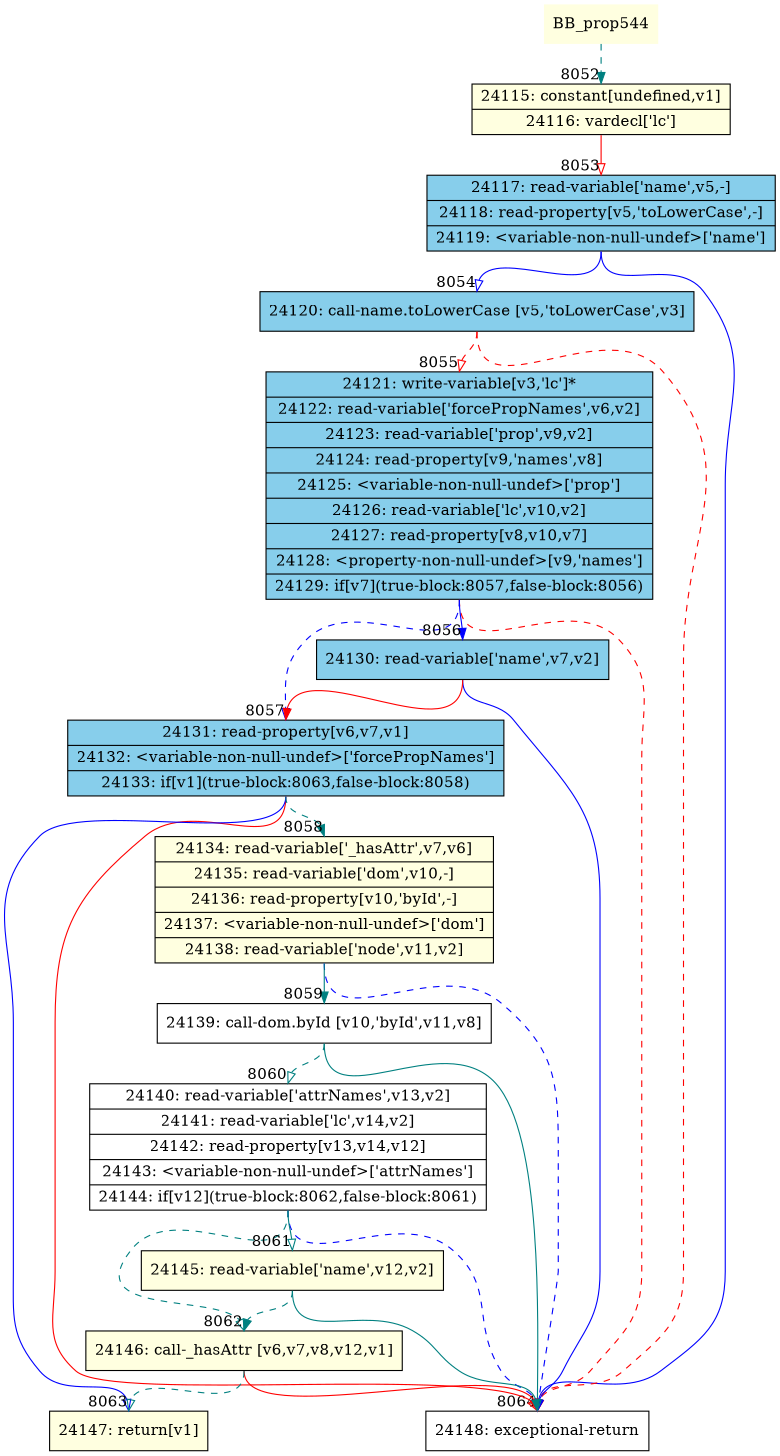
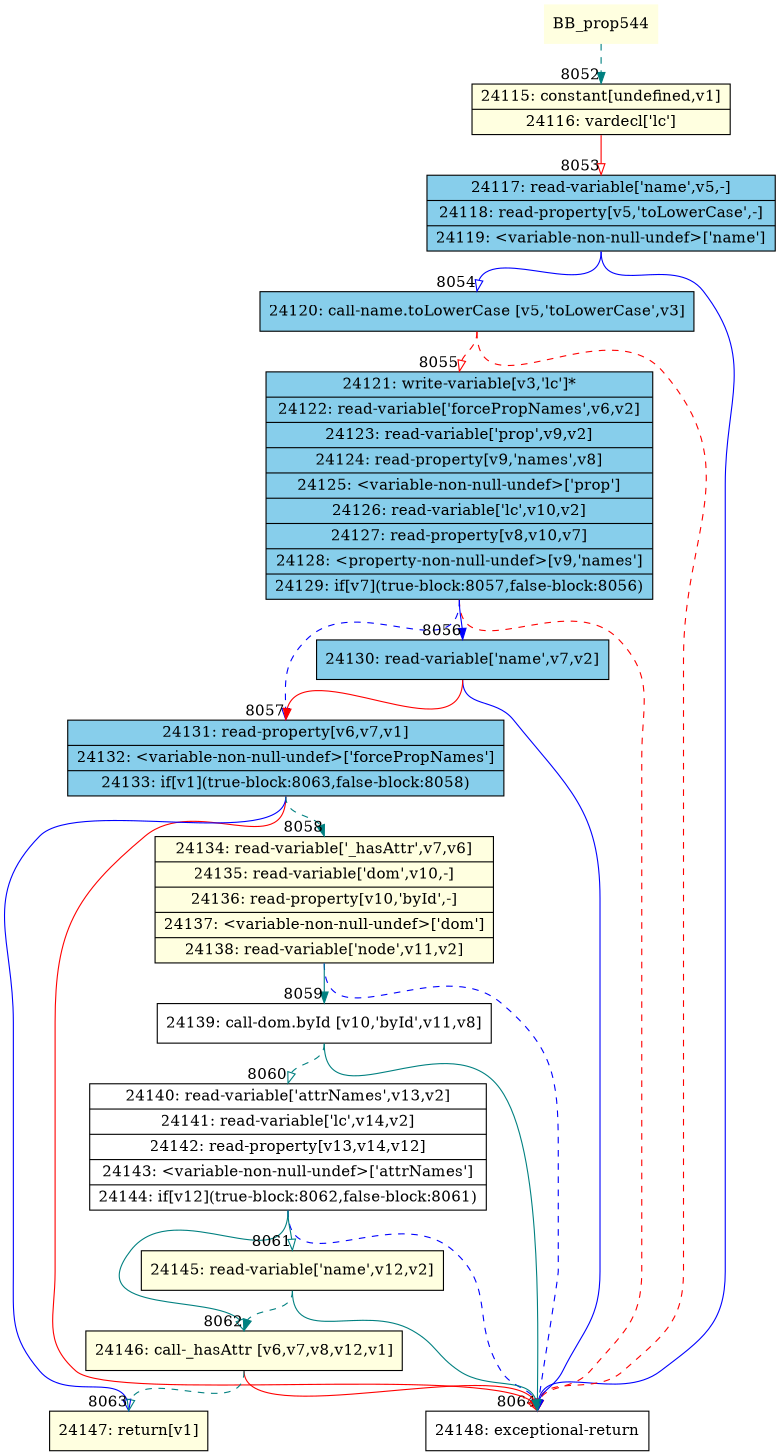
(139, 1244) -> (139, 1244)
